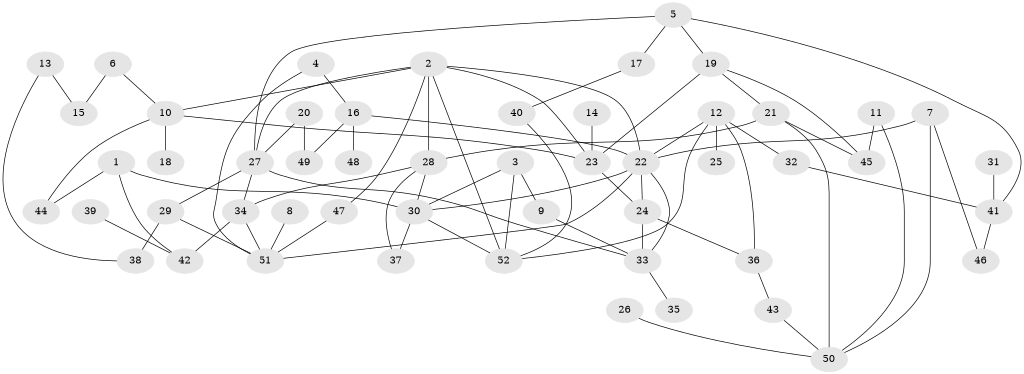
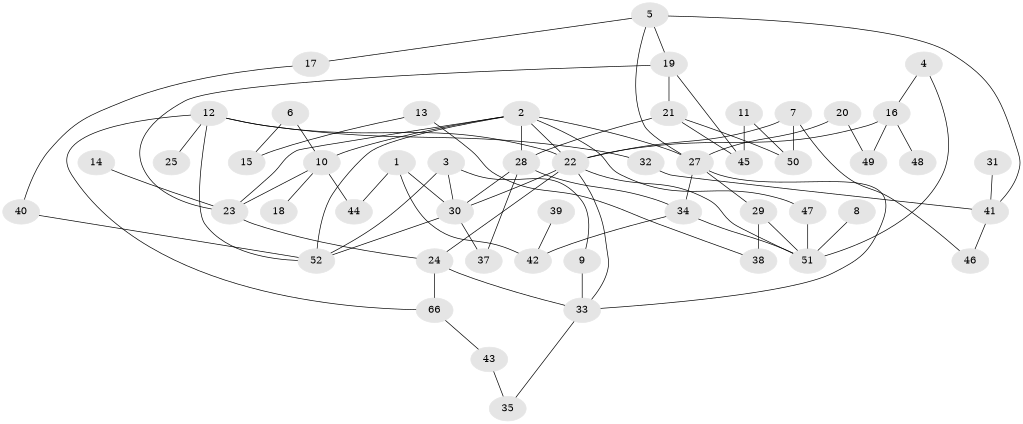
(754, 261) -> (435, 310)
(625, 310) -> none
(801, 335) -> (498, 384)
